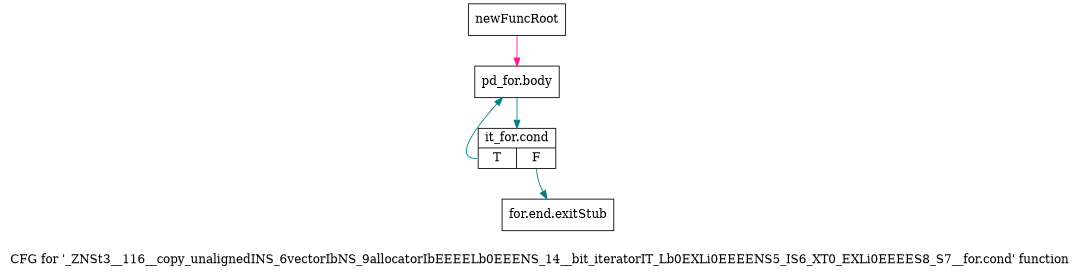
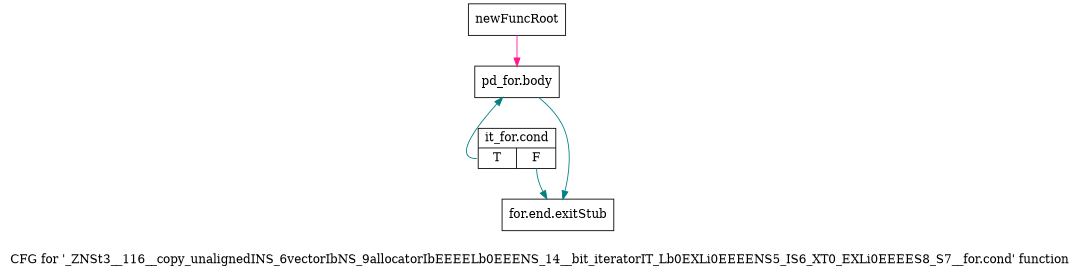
(517, 109) -> (567, 139)
